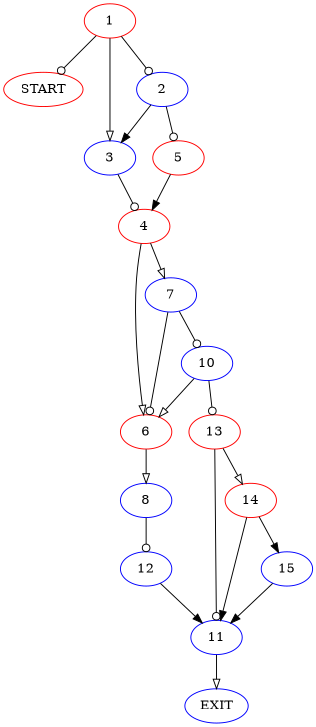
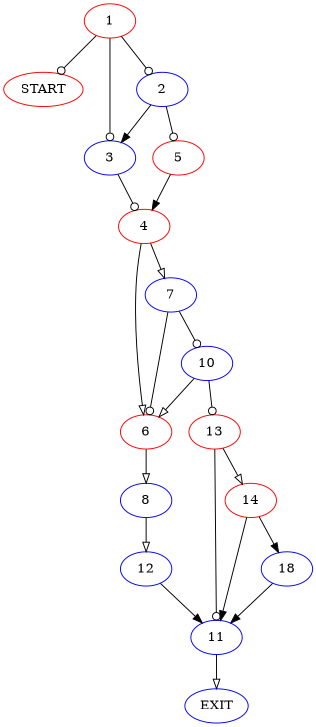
(110, 85) -> (110, 85)
(146, 531) -> (146, 530)
(287, 569) -> (287, 569)
